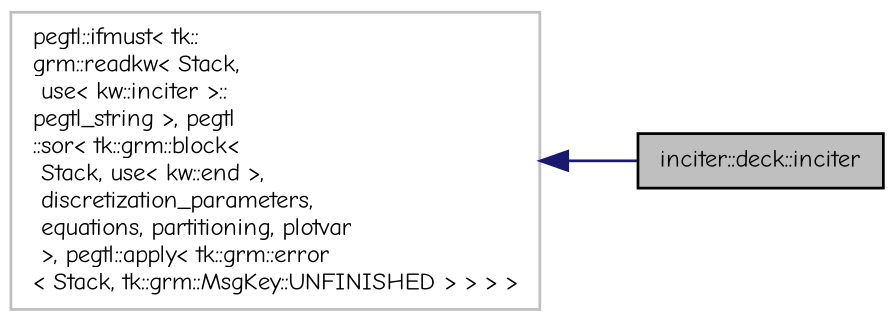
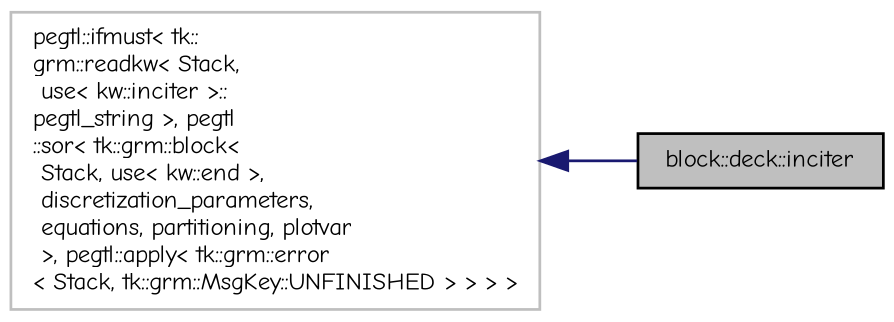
(761, 161) -> (761, 161)
